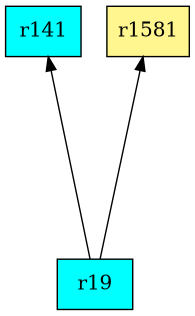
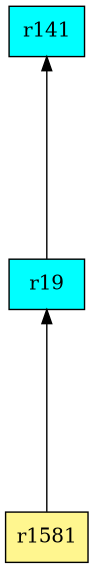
(120, 165) -> (47, 418)
